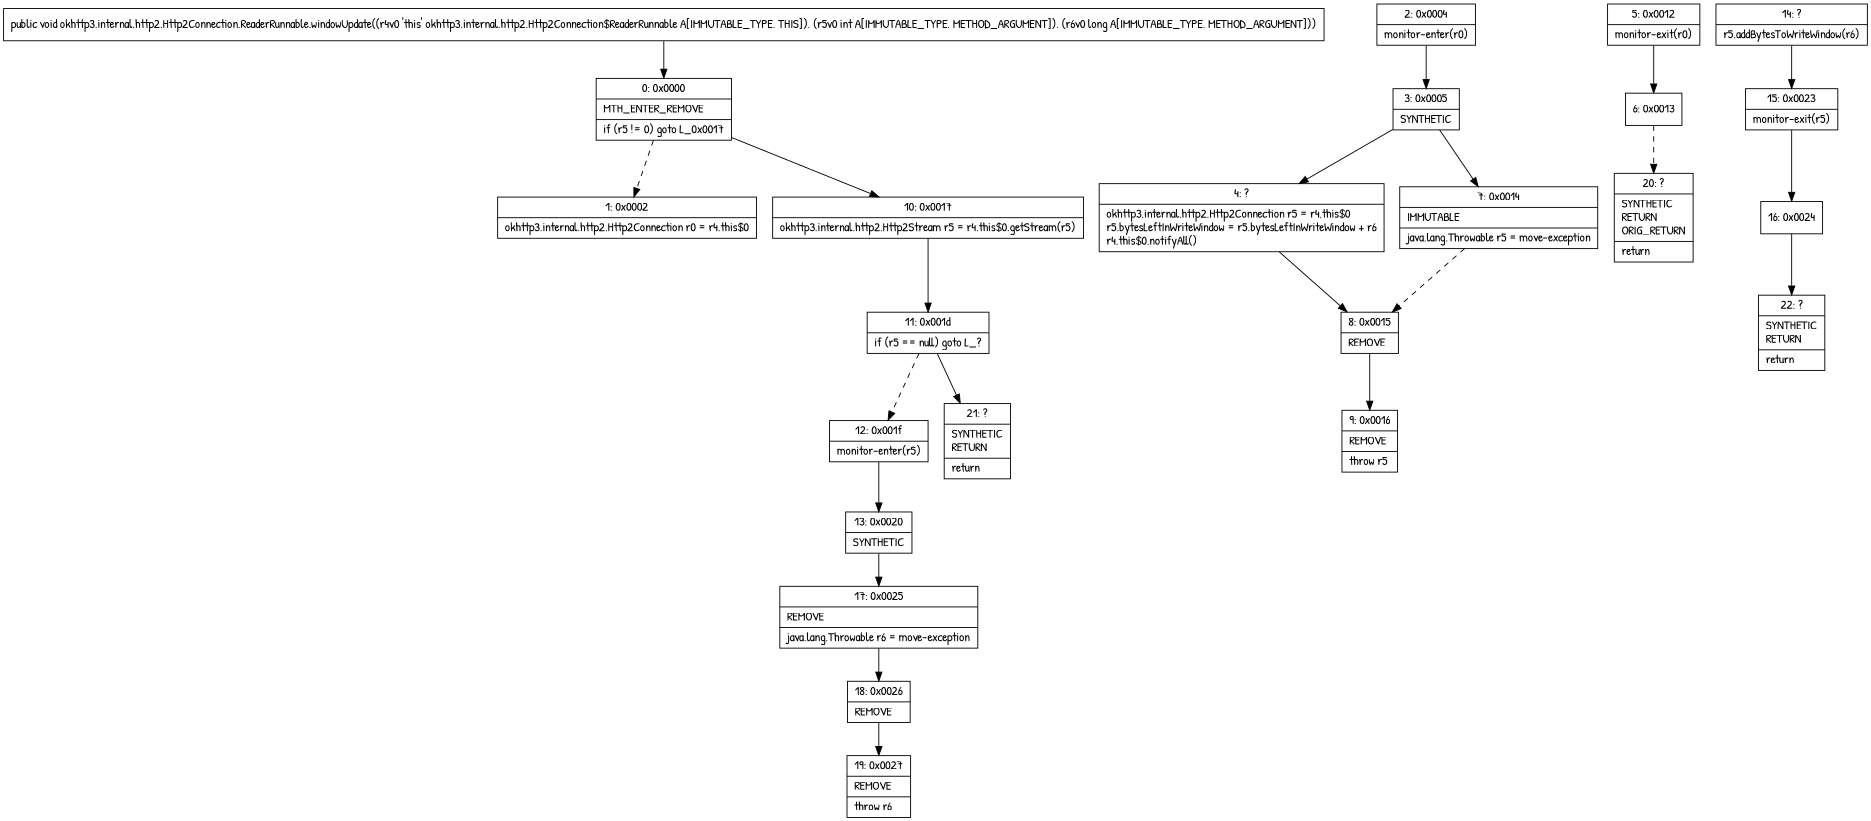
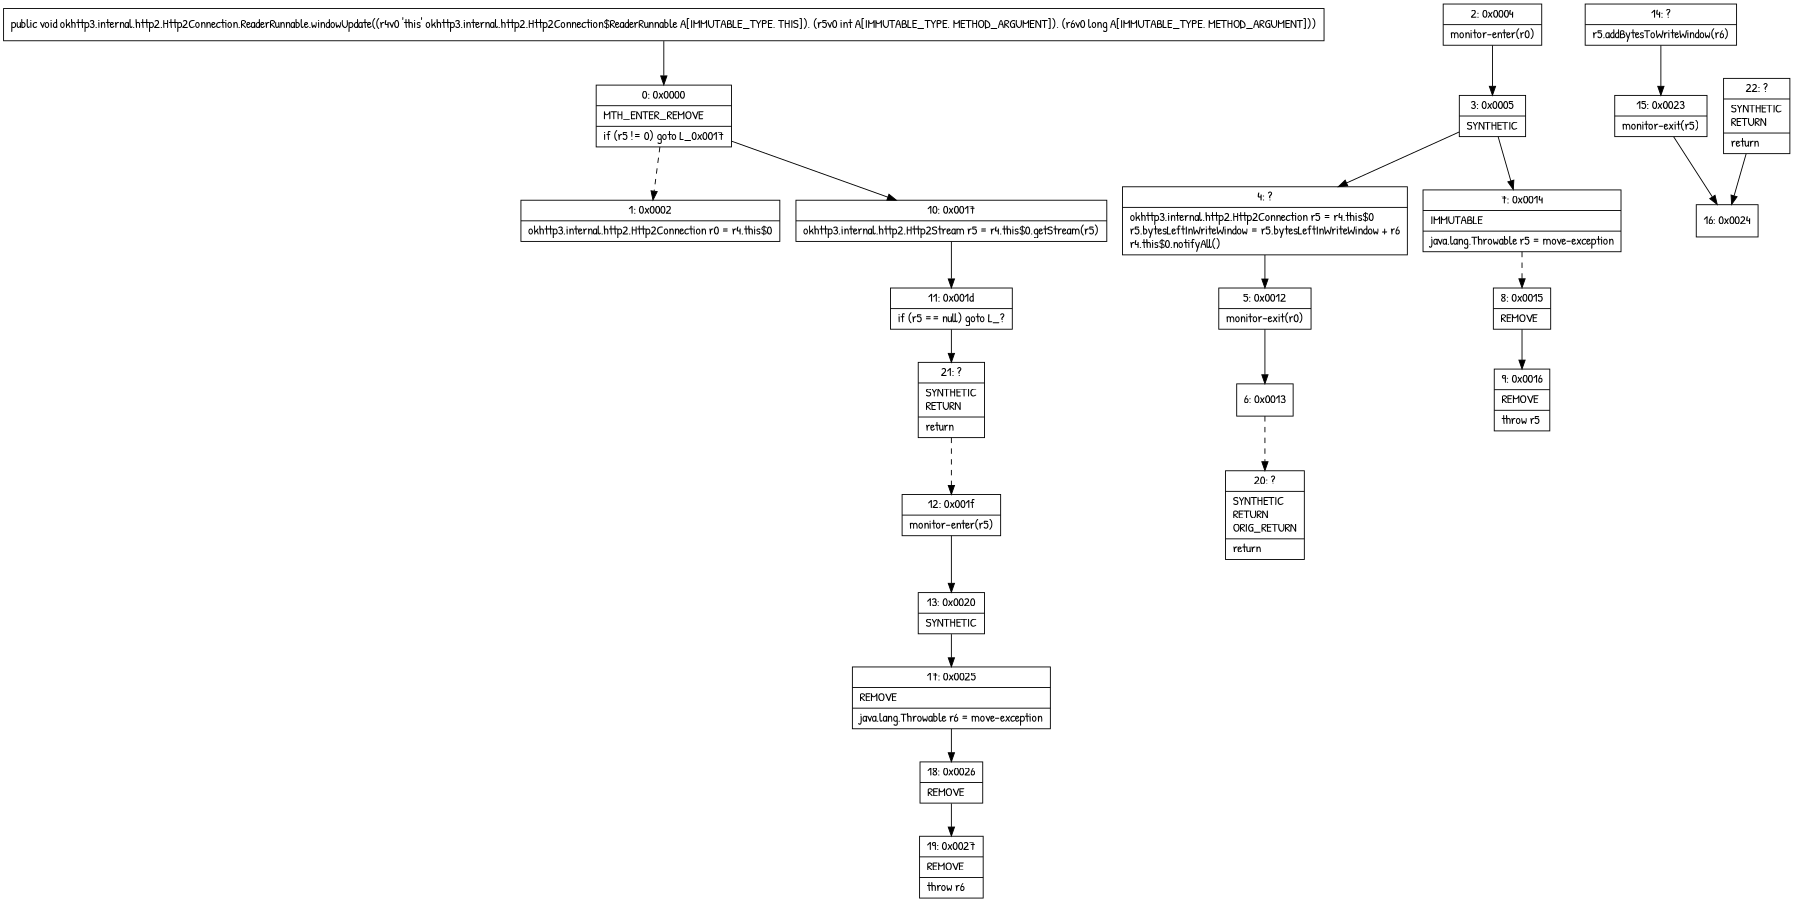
(1792, 260) -> (1740, 175)
(1310, 279) -> (1265, 267)
(905, 383) -> (951, 462)
